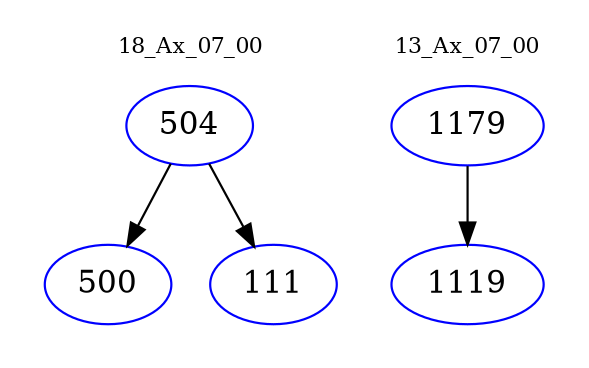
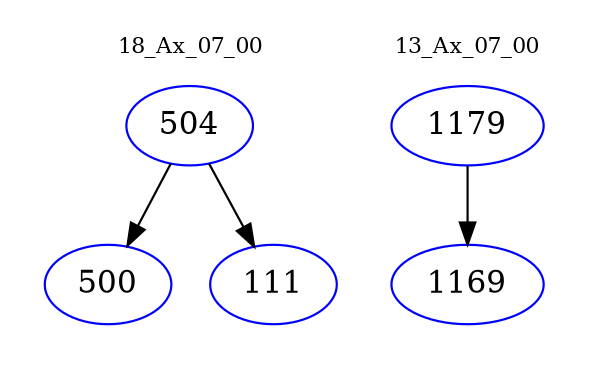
(468, 285) -> (468, 285)
